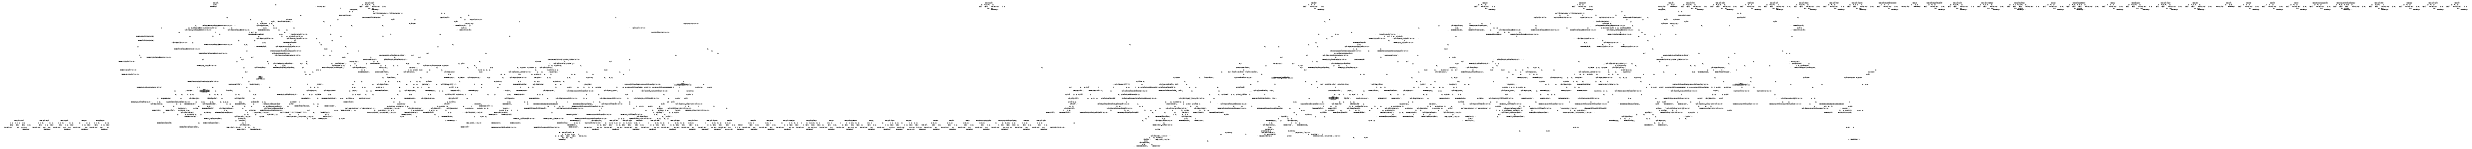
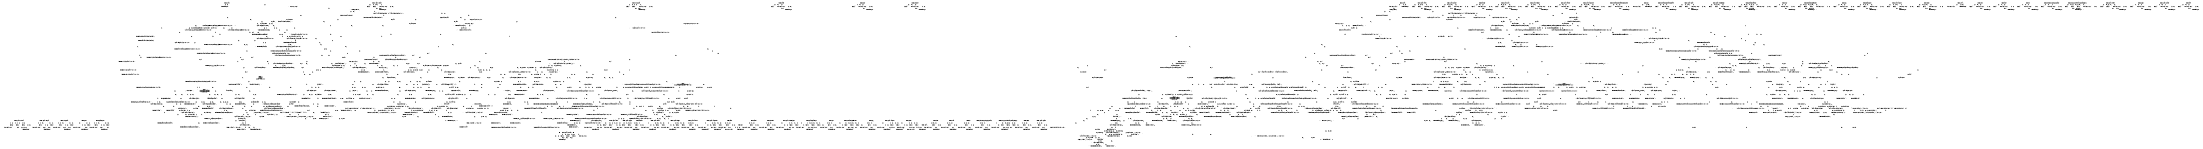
(1243, 78) -> none
